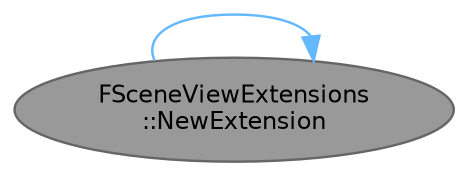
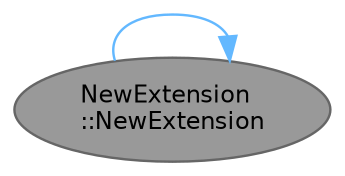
(234, 110) -> (172, 110)
